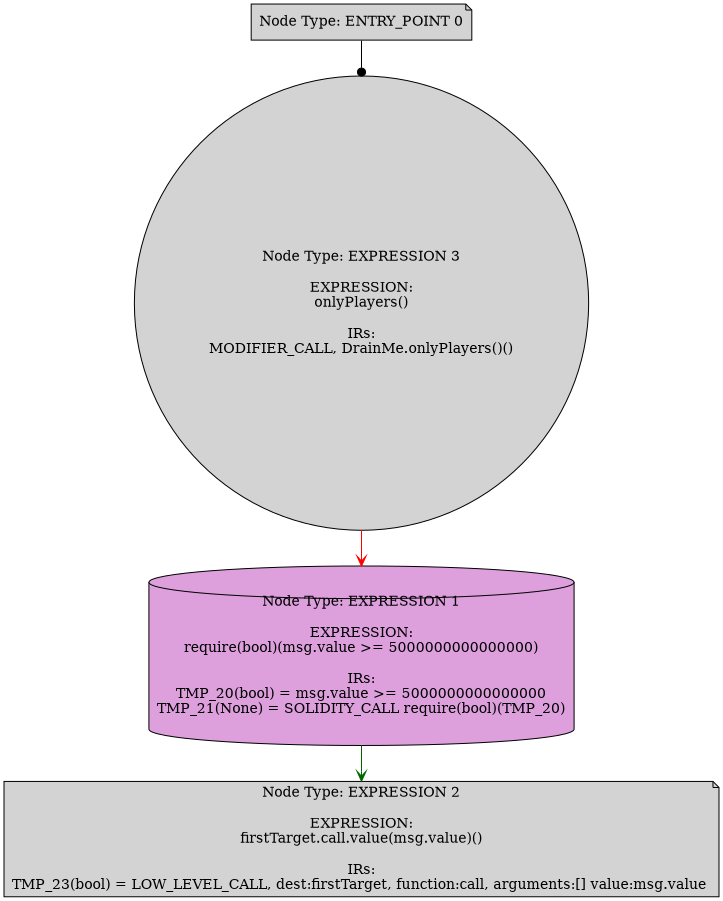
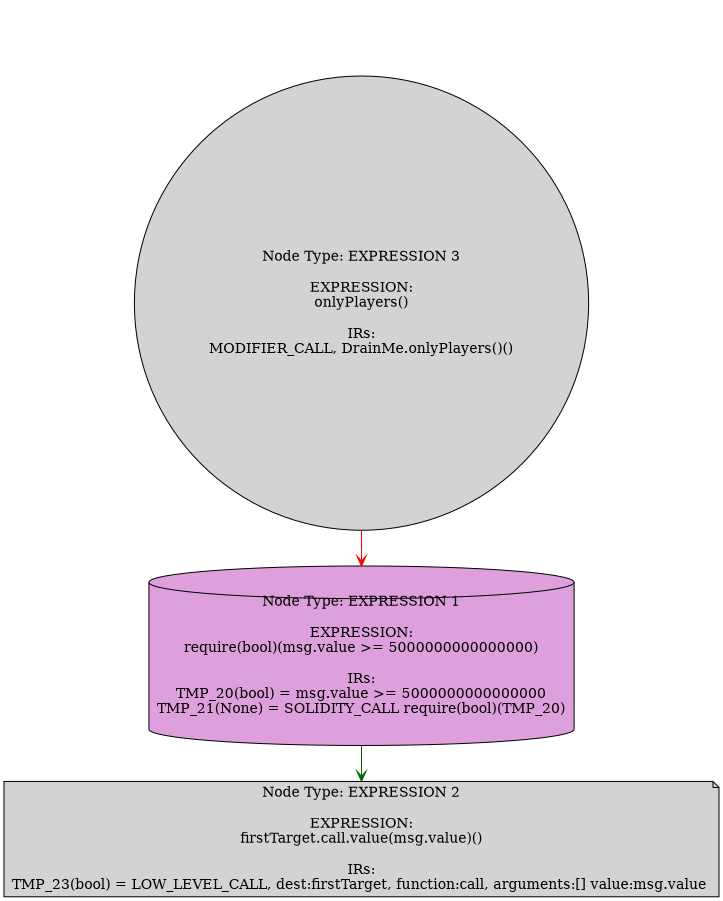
(362, 22) -> none
